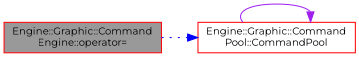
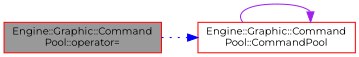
(83, 38) -> (83, 38)
